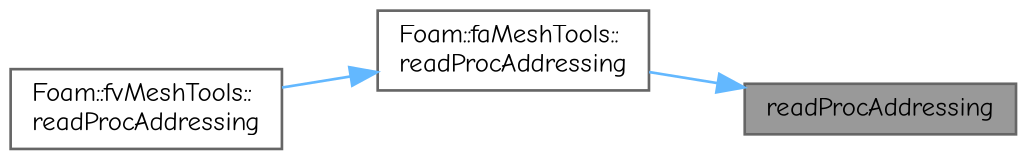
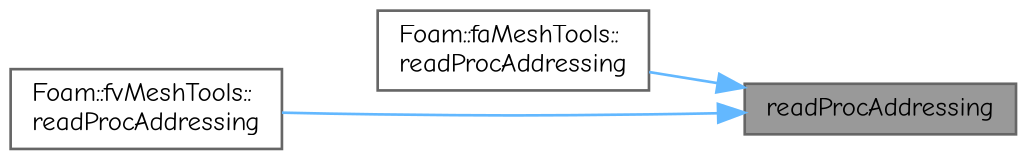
(316, 82) -> (500, 115)
